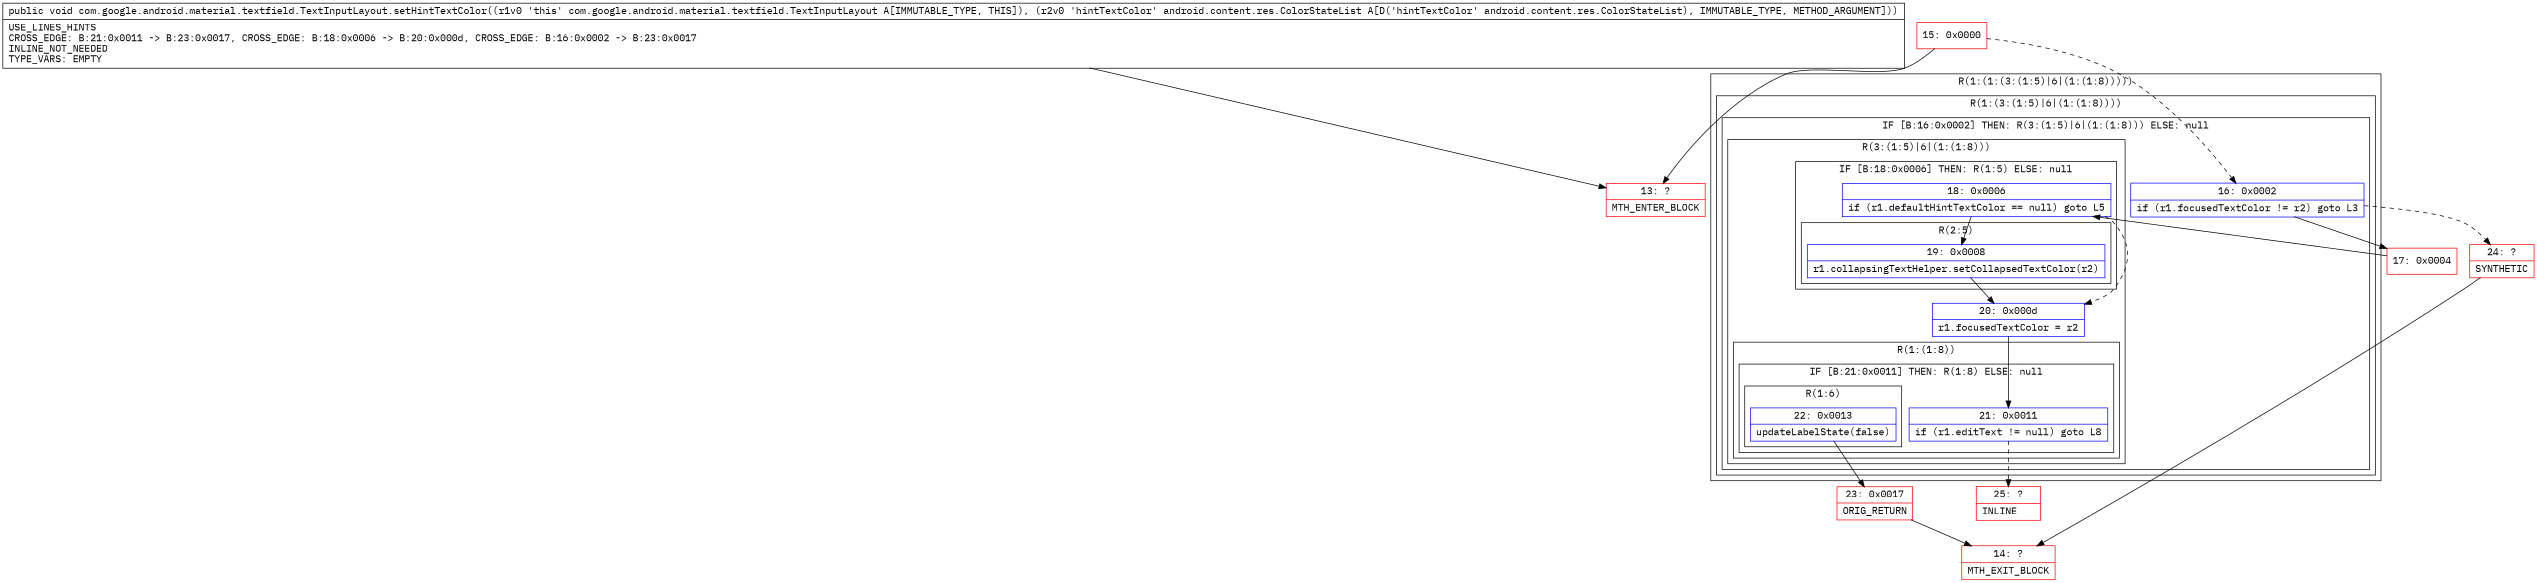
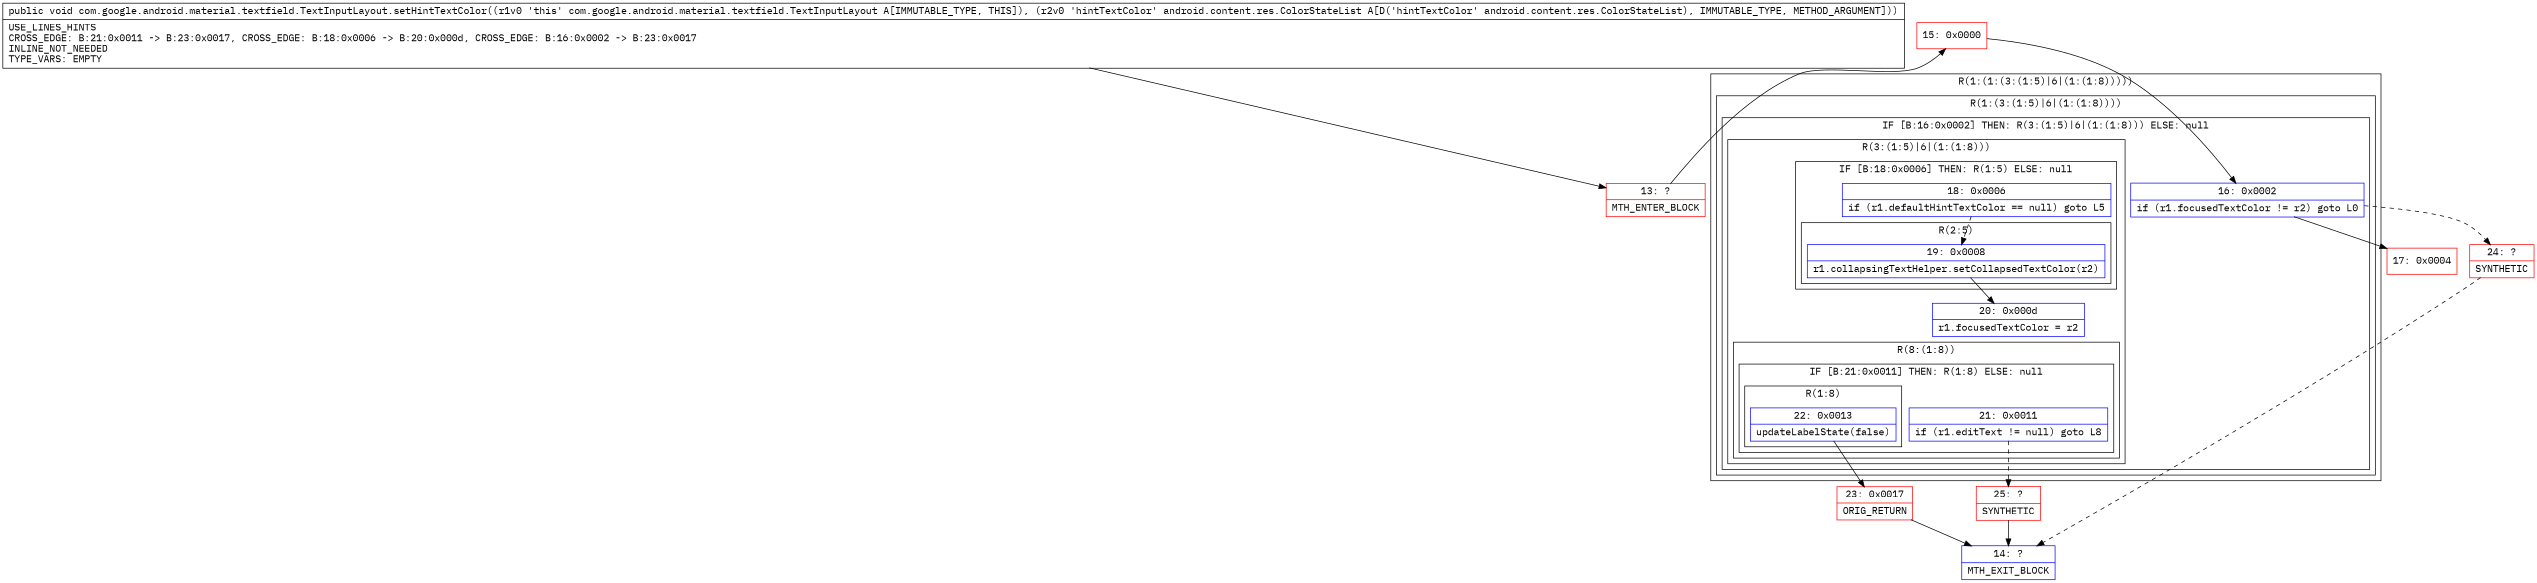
(1777, 78) -> (1788, 79)
(2132, 82) -> (2132, 82)
(2247, 208) -> (2247, 208)
(1968, 227) -> (1968, 227)
(2243, 237) -> none
(2127, 263) -> none
(1926, 350) -> (1926, 350)
(2008, 369) -> none
(1823, 394) -> (1823, 394)
(2264, 414) -> (2264, 414)
(2000, 511) -> (2008, 511)
none -> (2008, 530)
(2008, 563) -> (2008, 563)
